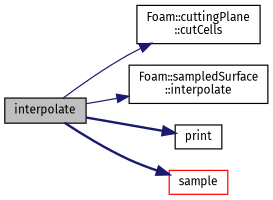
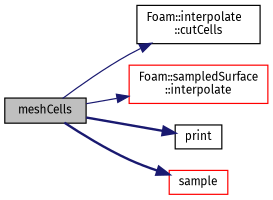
(199, 25) -> (199, 25)
(199, 84) -> (199, 84)
(45, 111) -> (45, 111)
